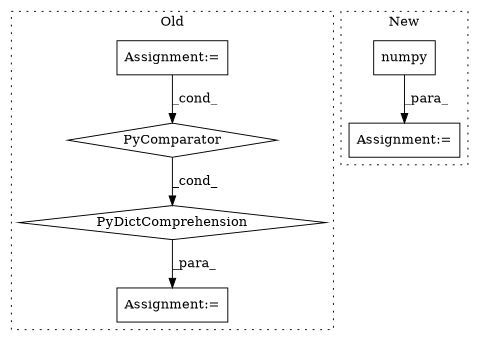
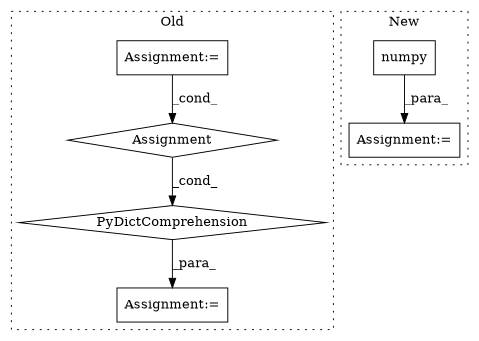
(172, 140) -> (172, 140)
